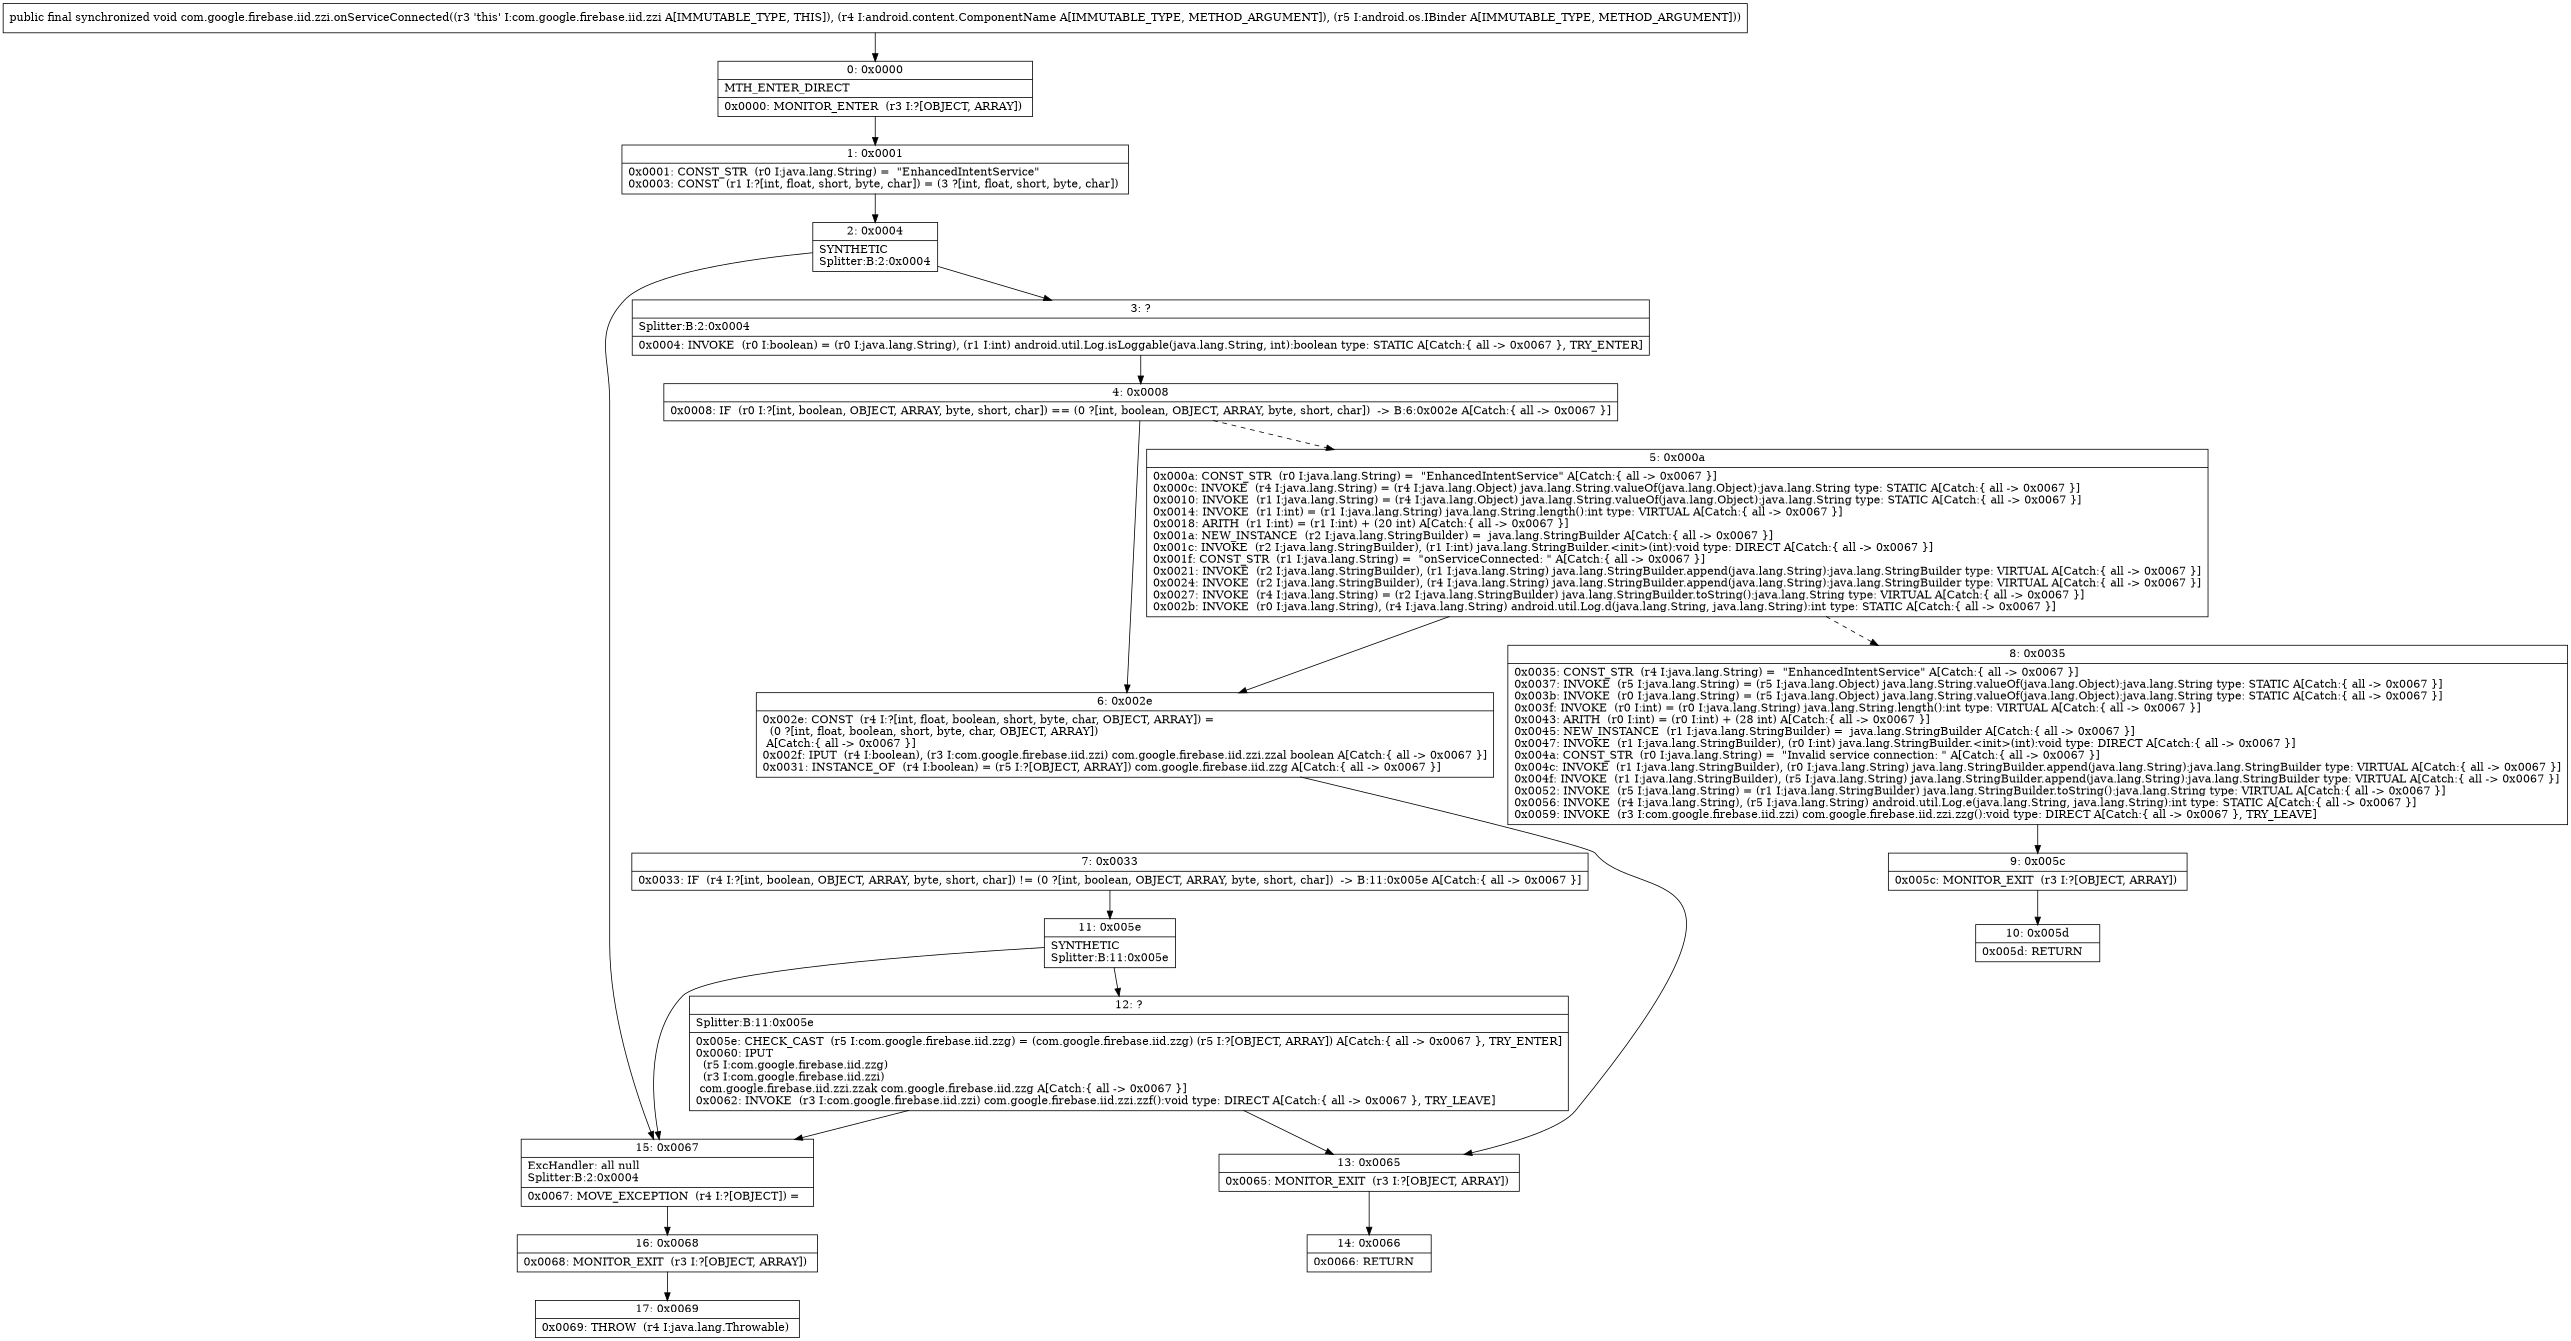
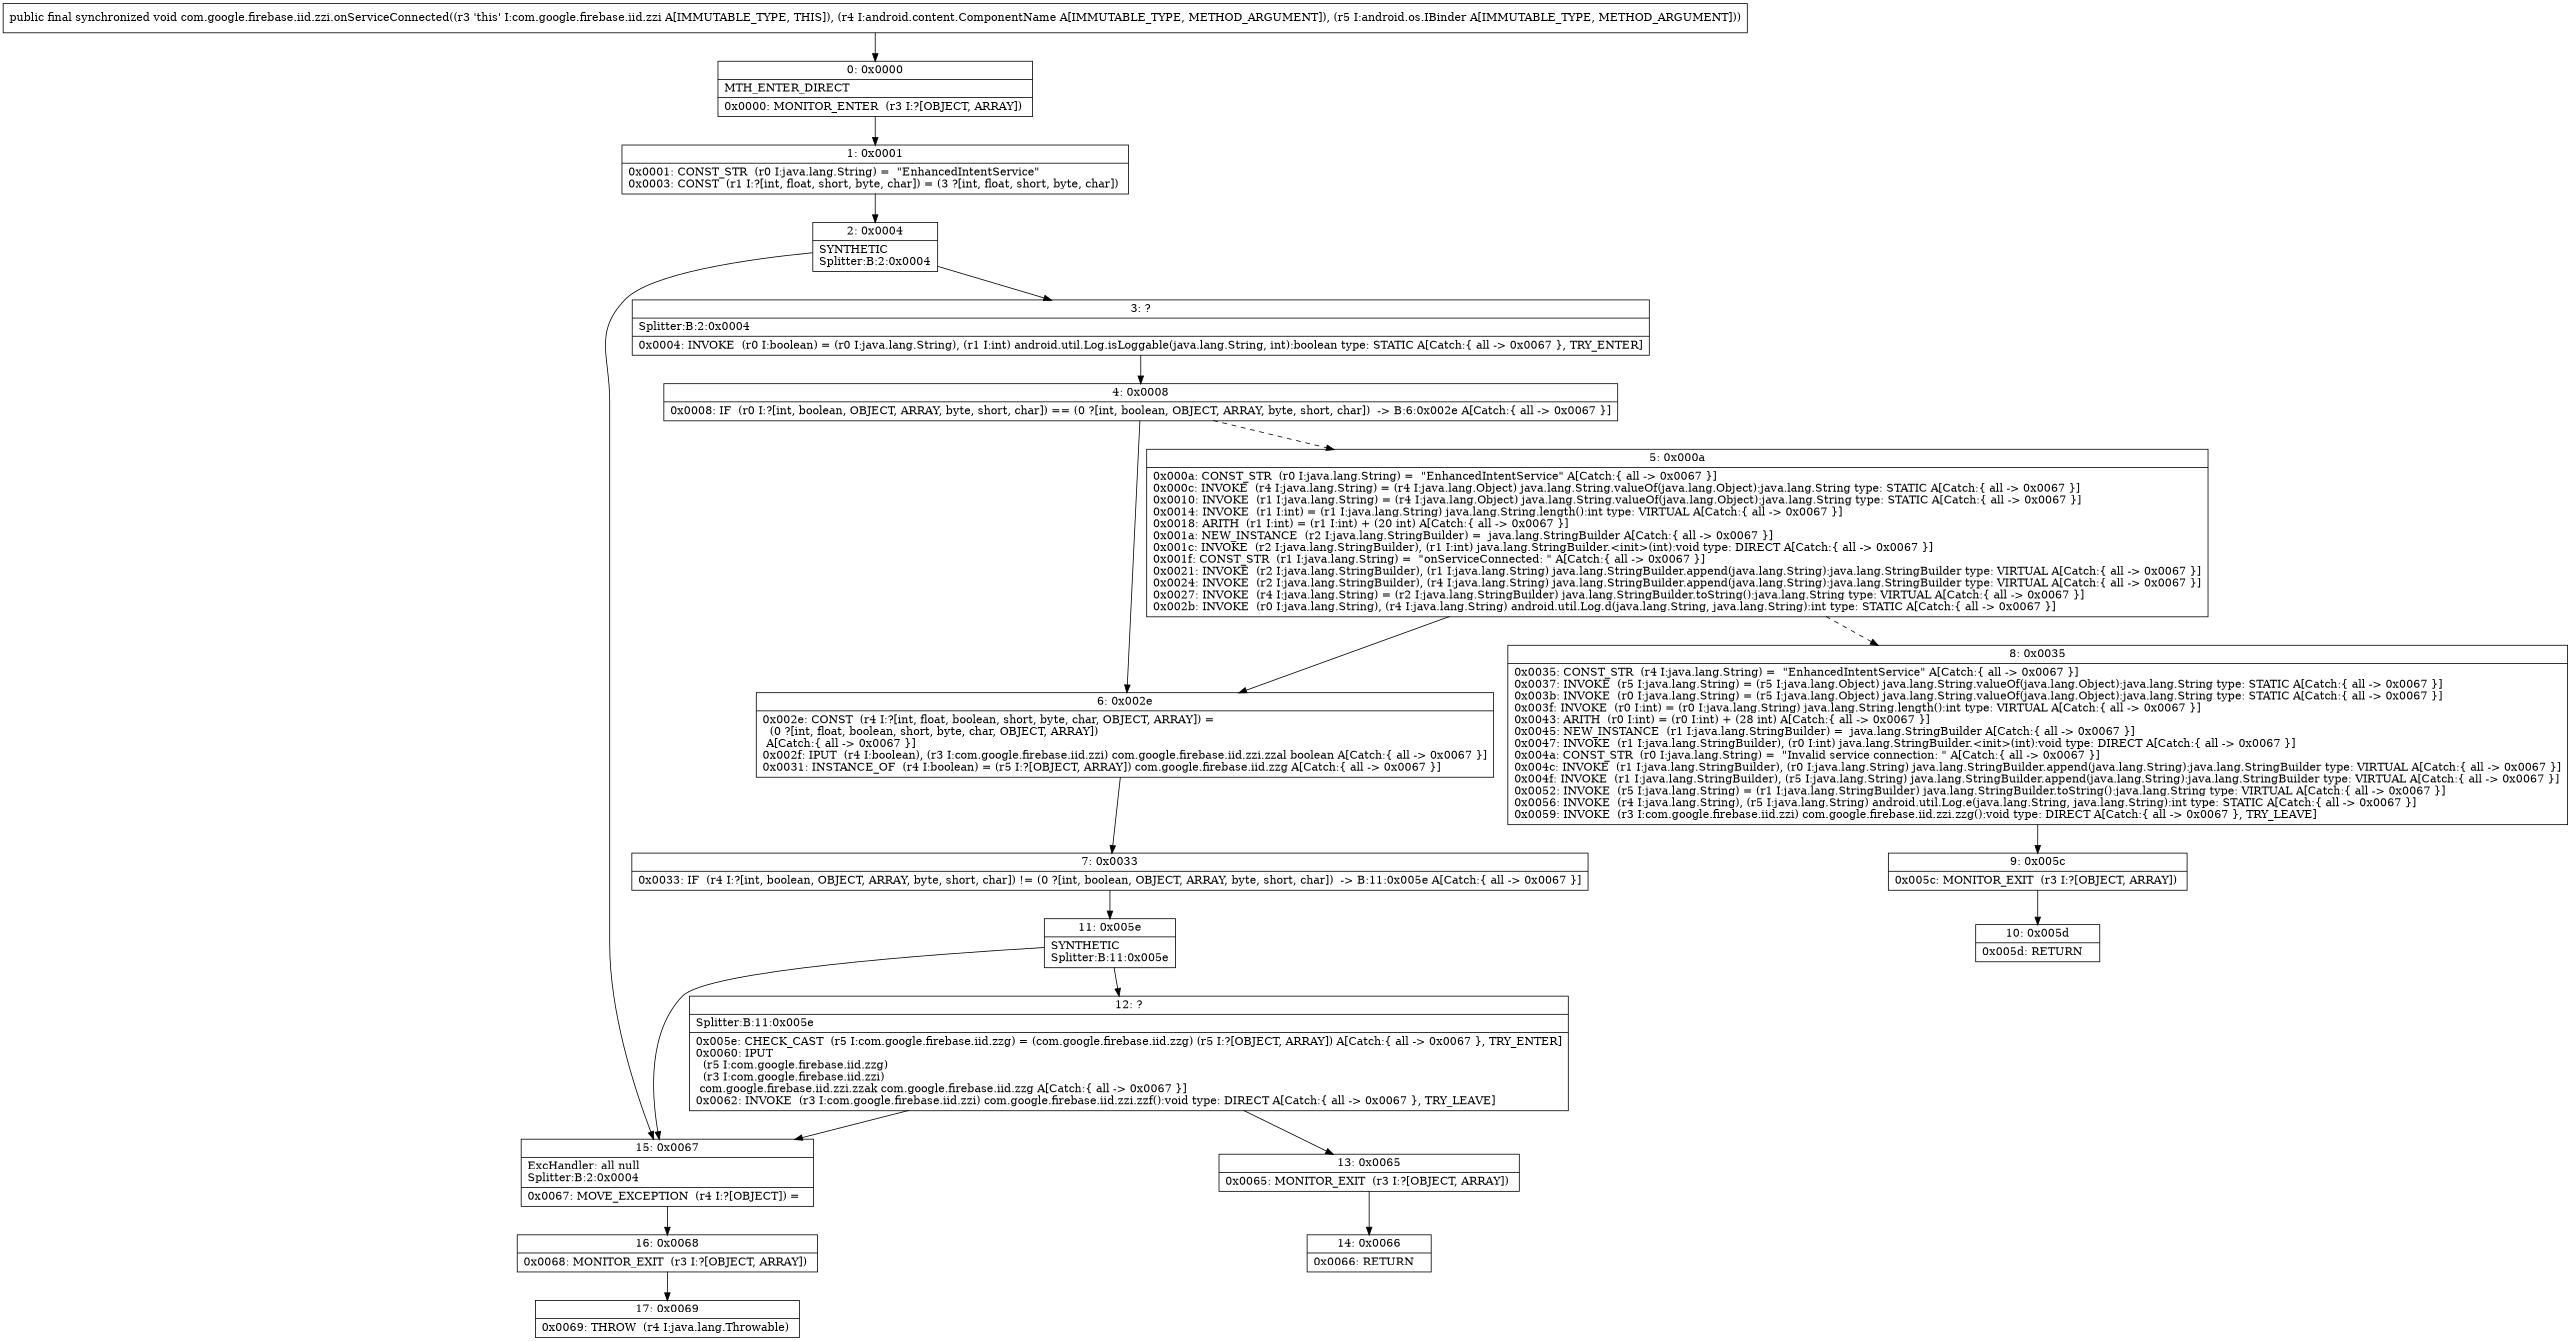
(1661, 888) -> (1117, 811)
